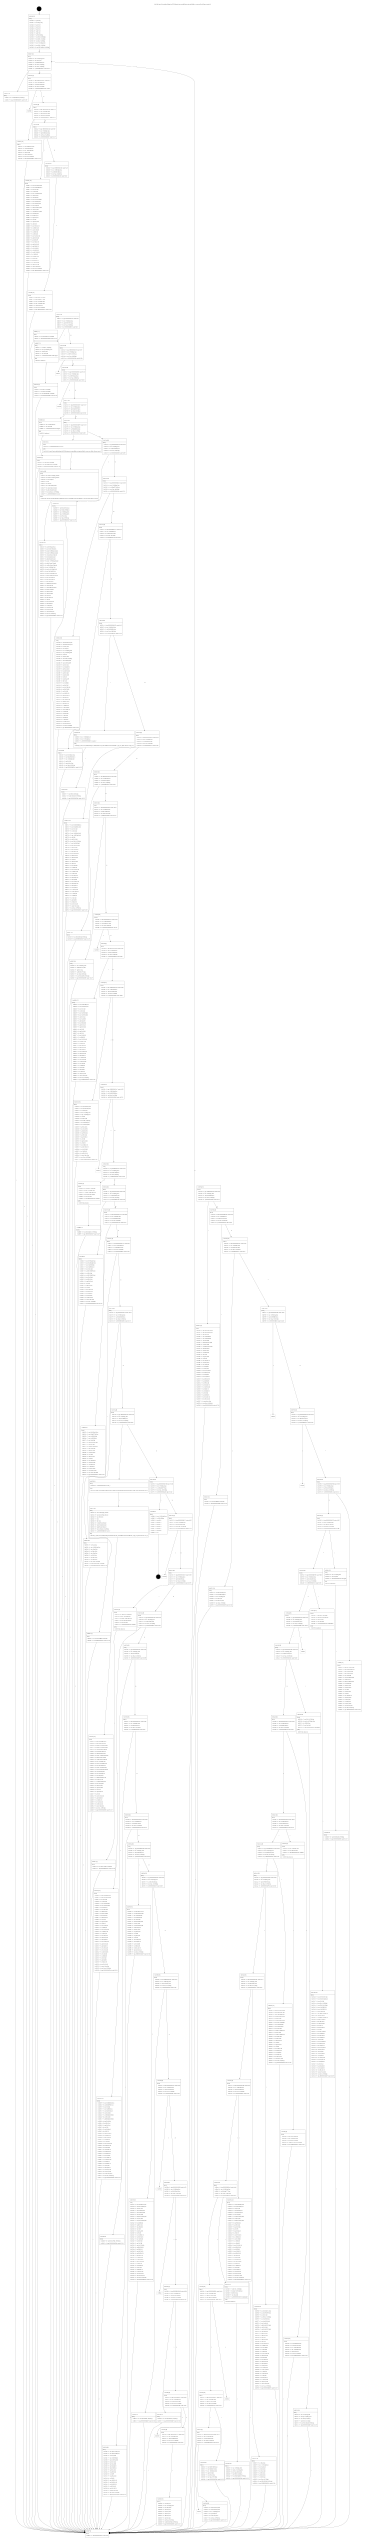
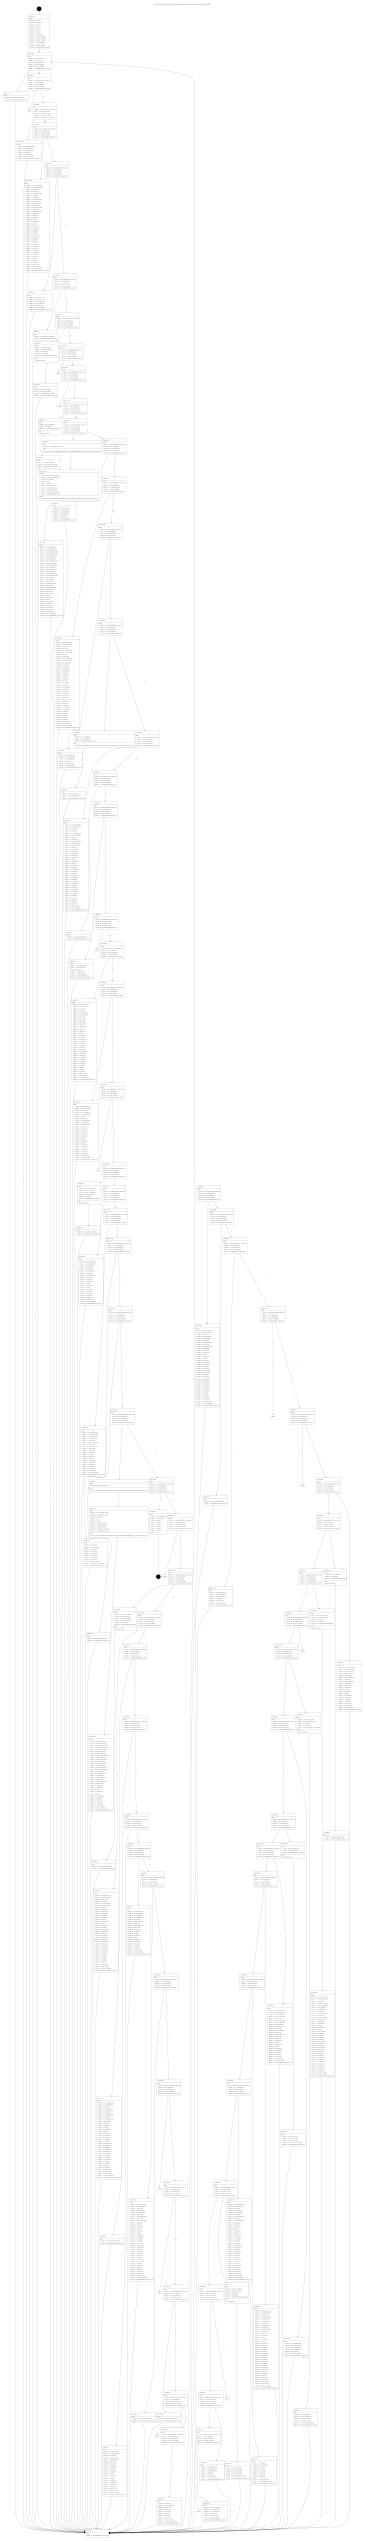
none -> (65, 282)
